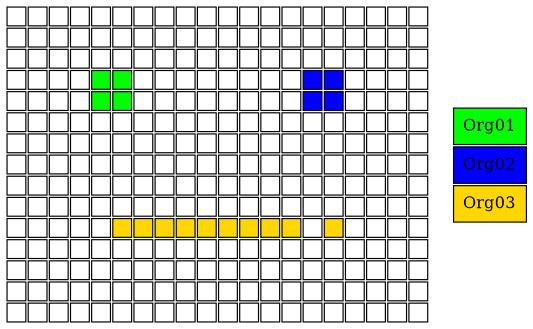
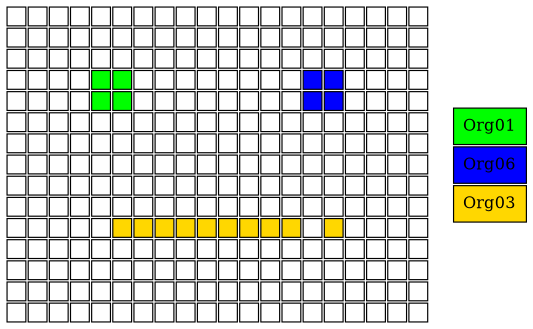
(490, 164) -> (490, 164)
